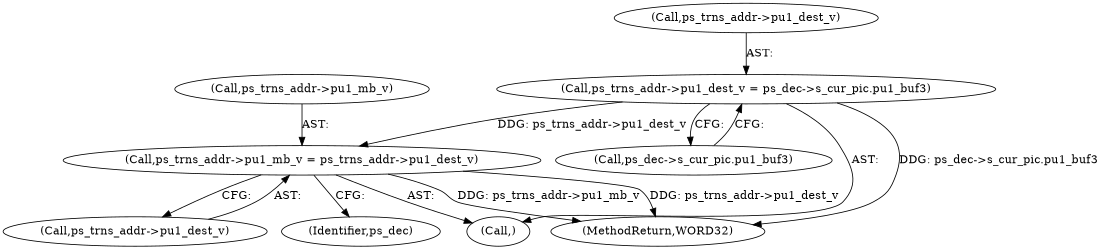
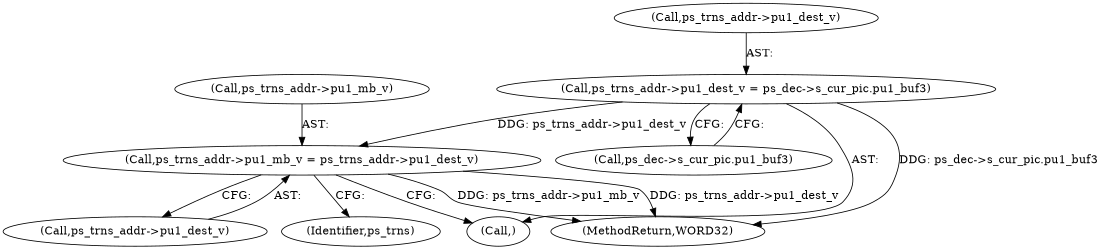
(423, 196) -> (423, 196)
(361, 232) -> (361, 232)
